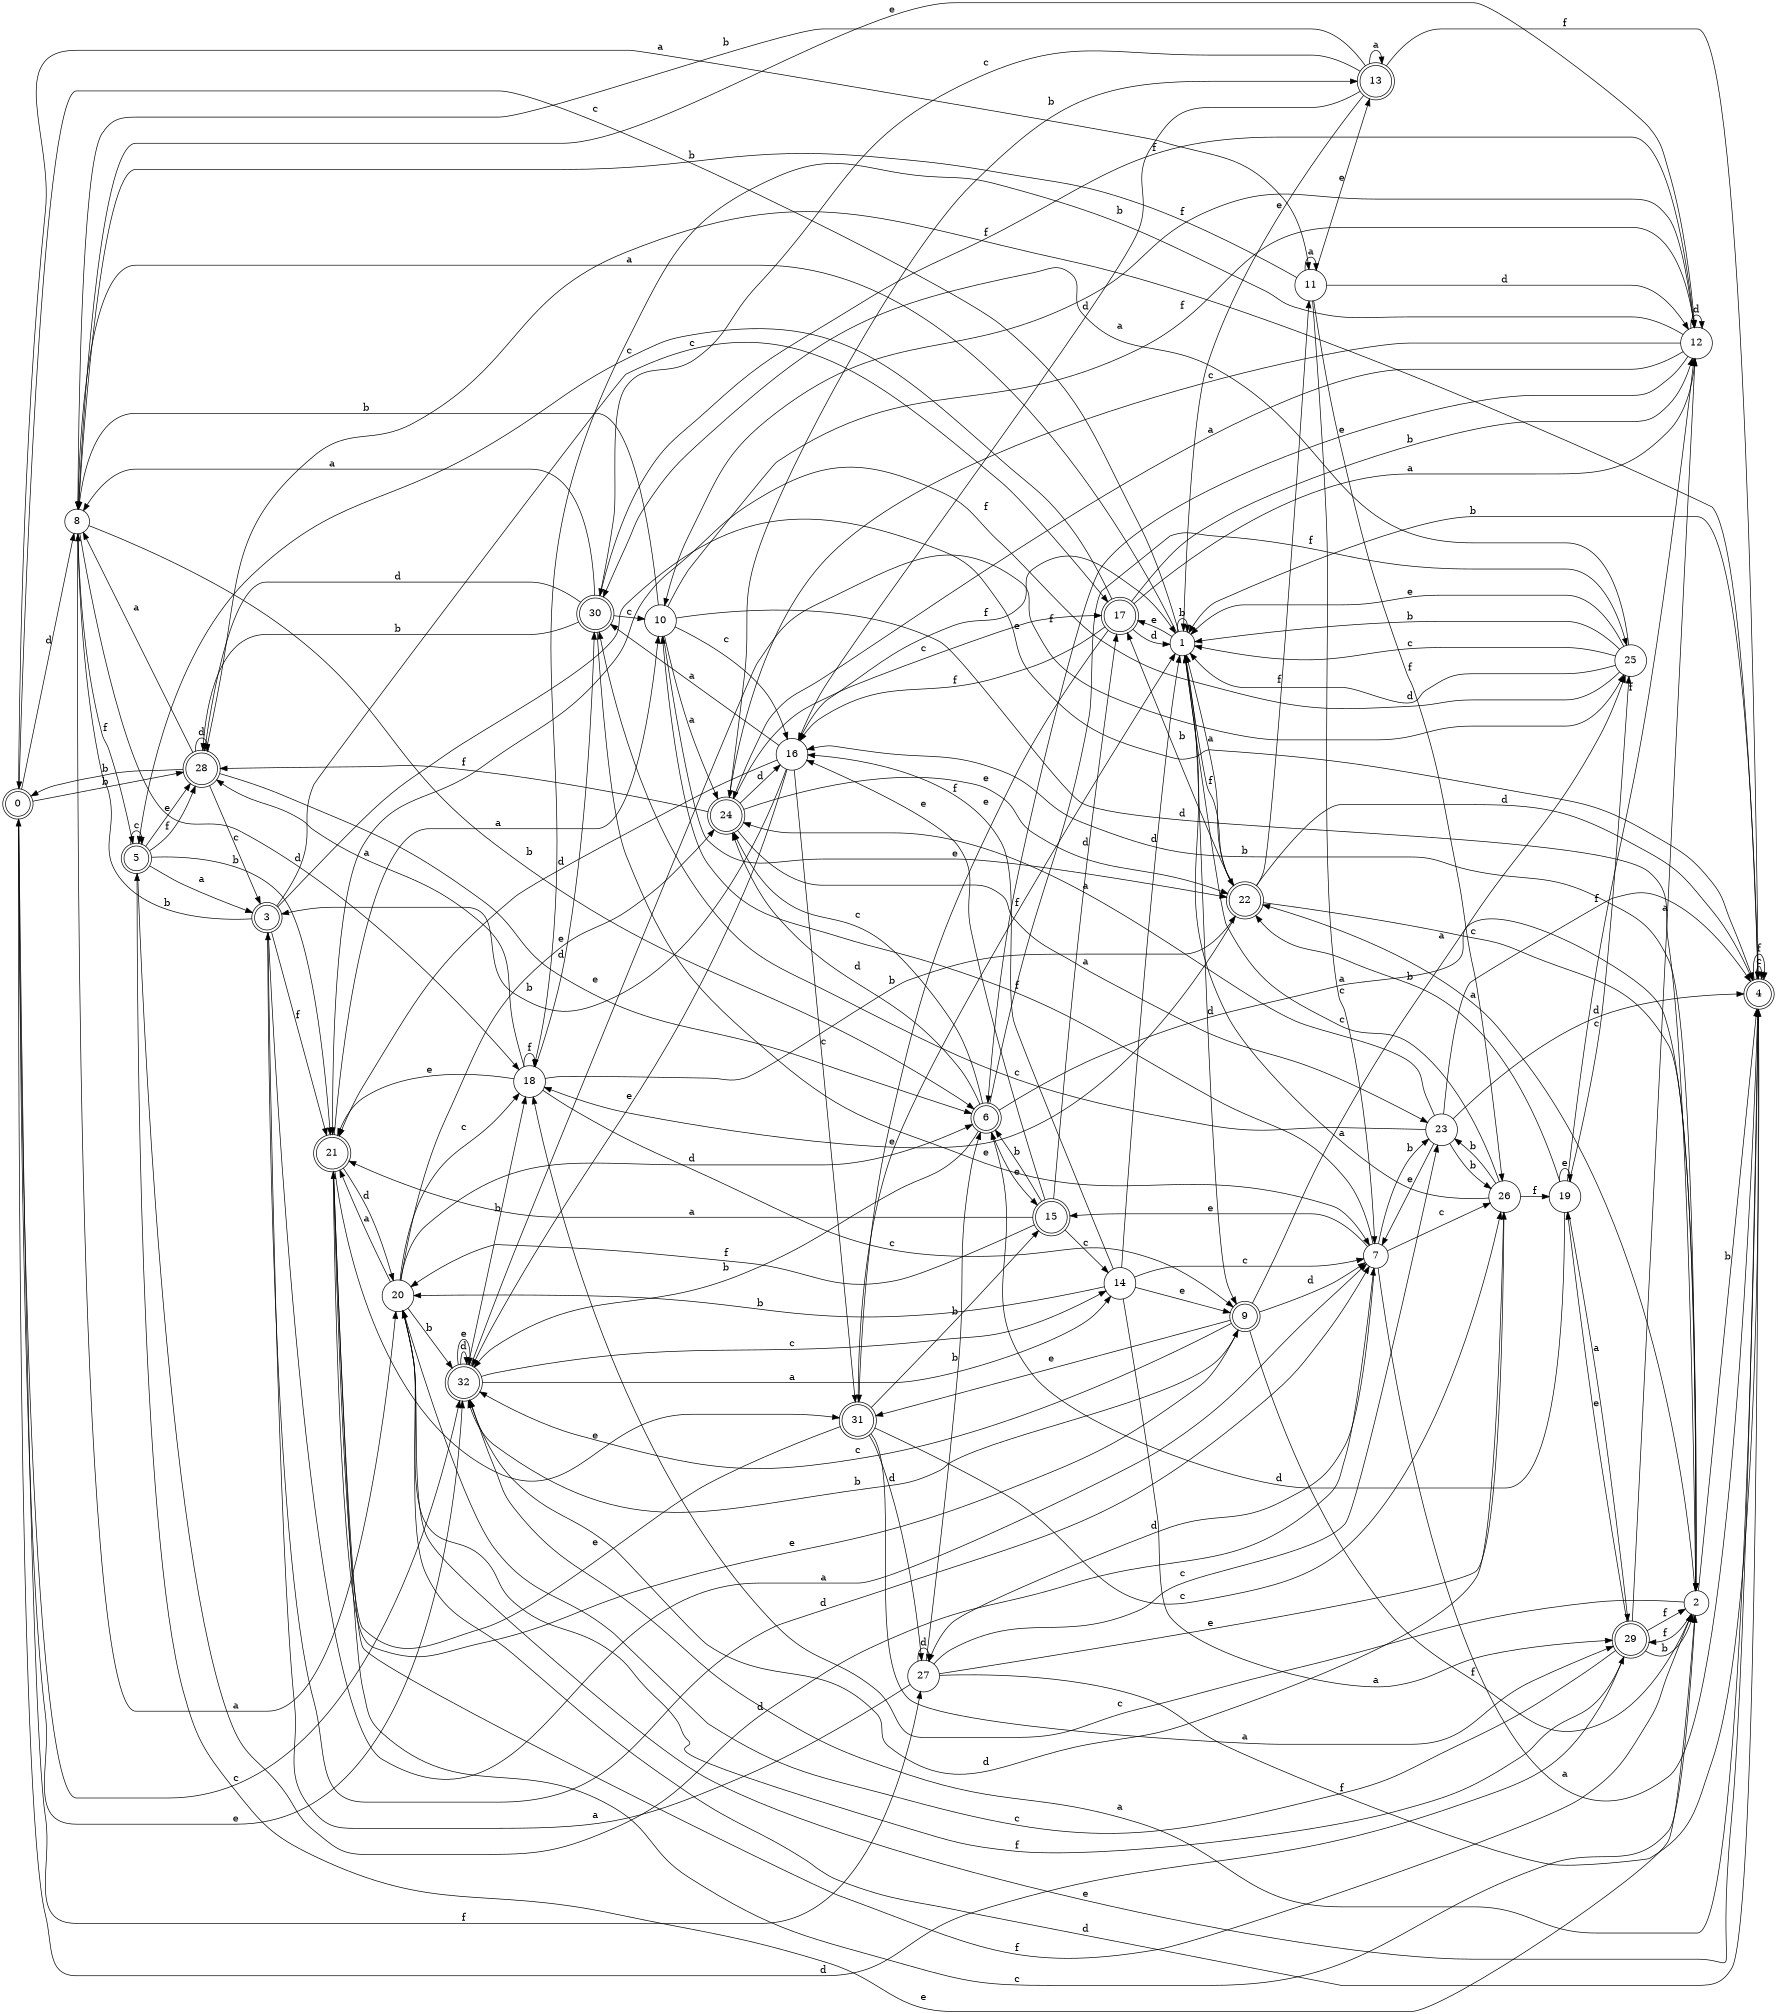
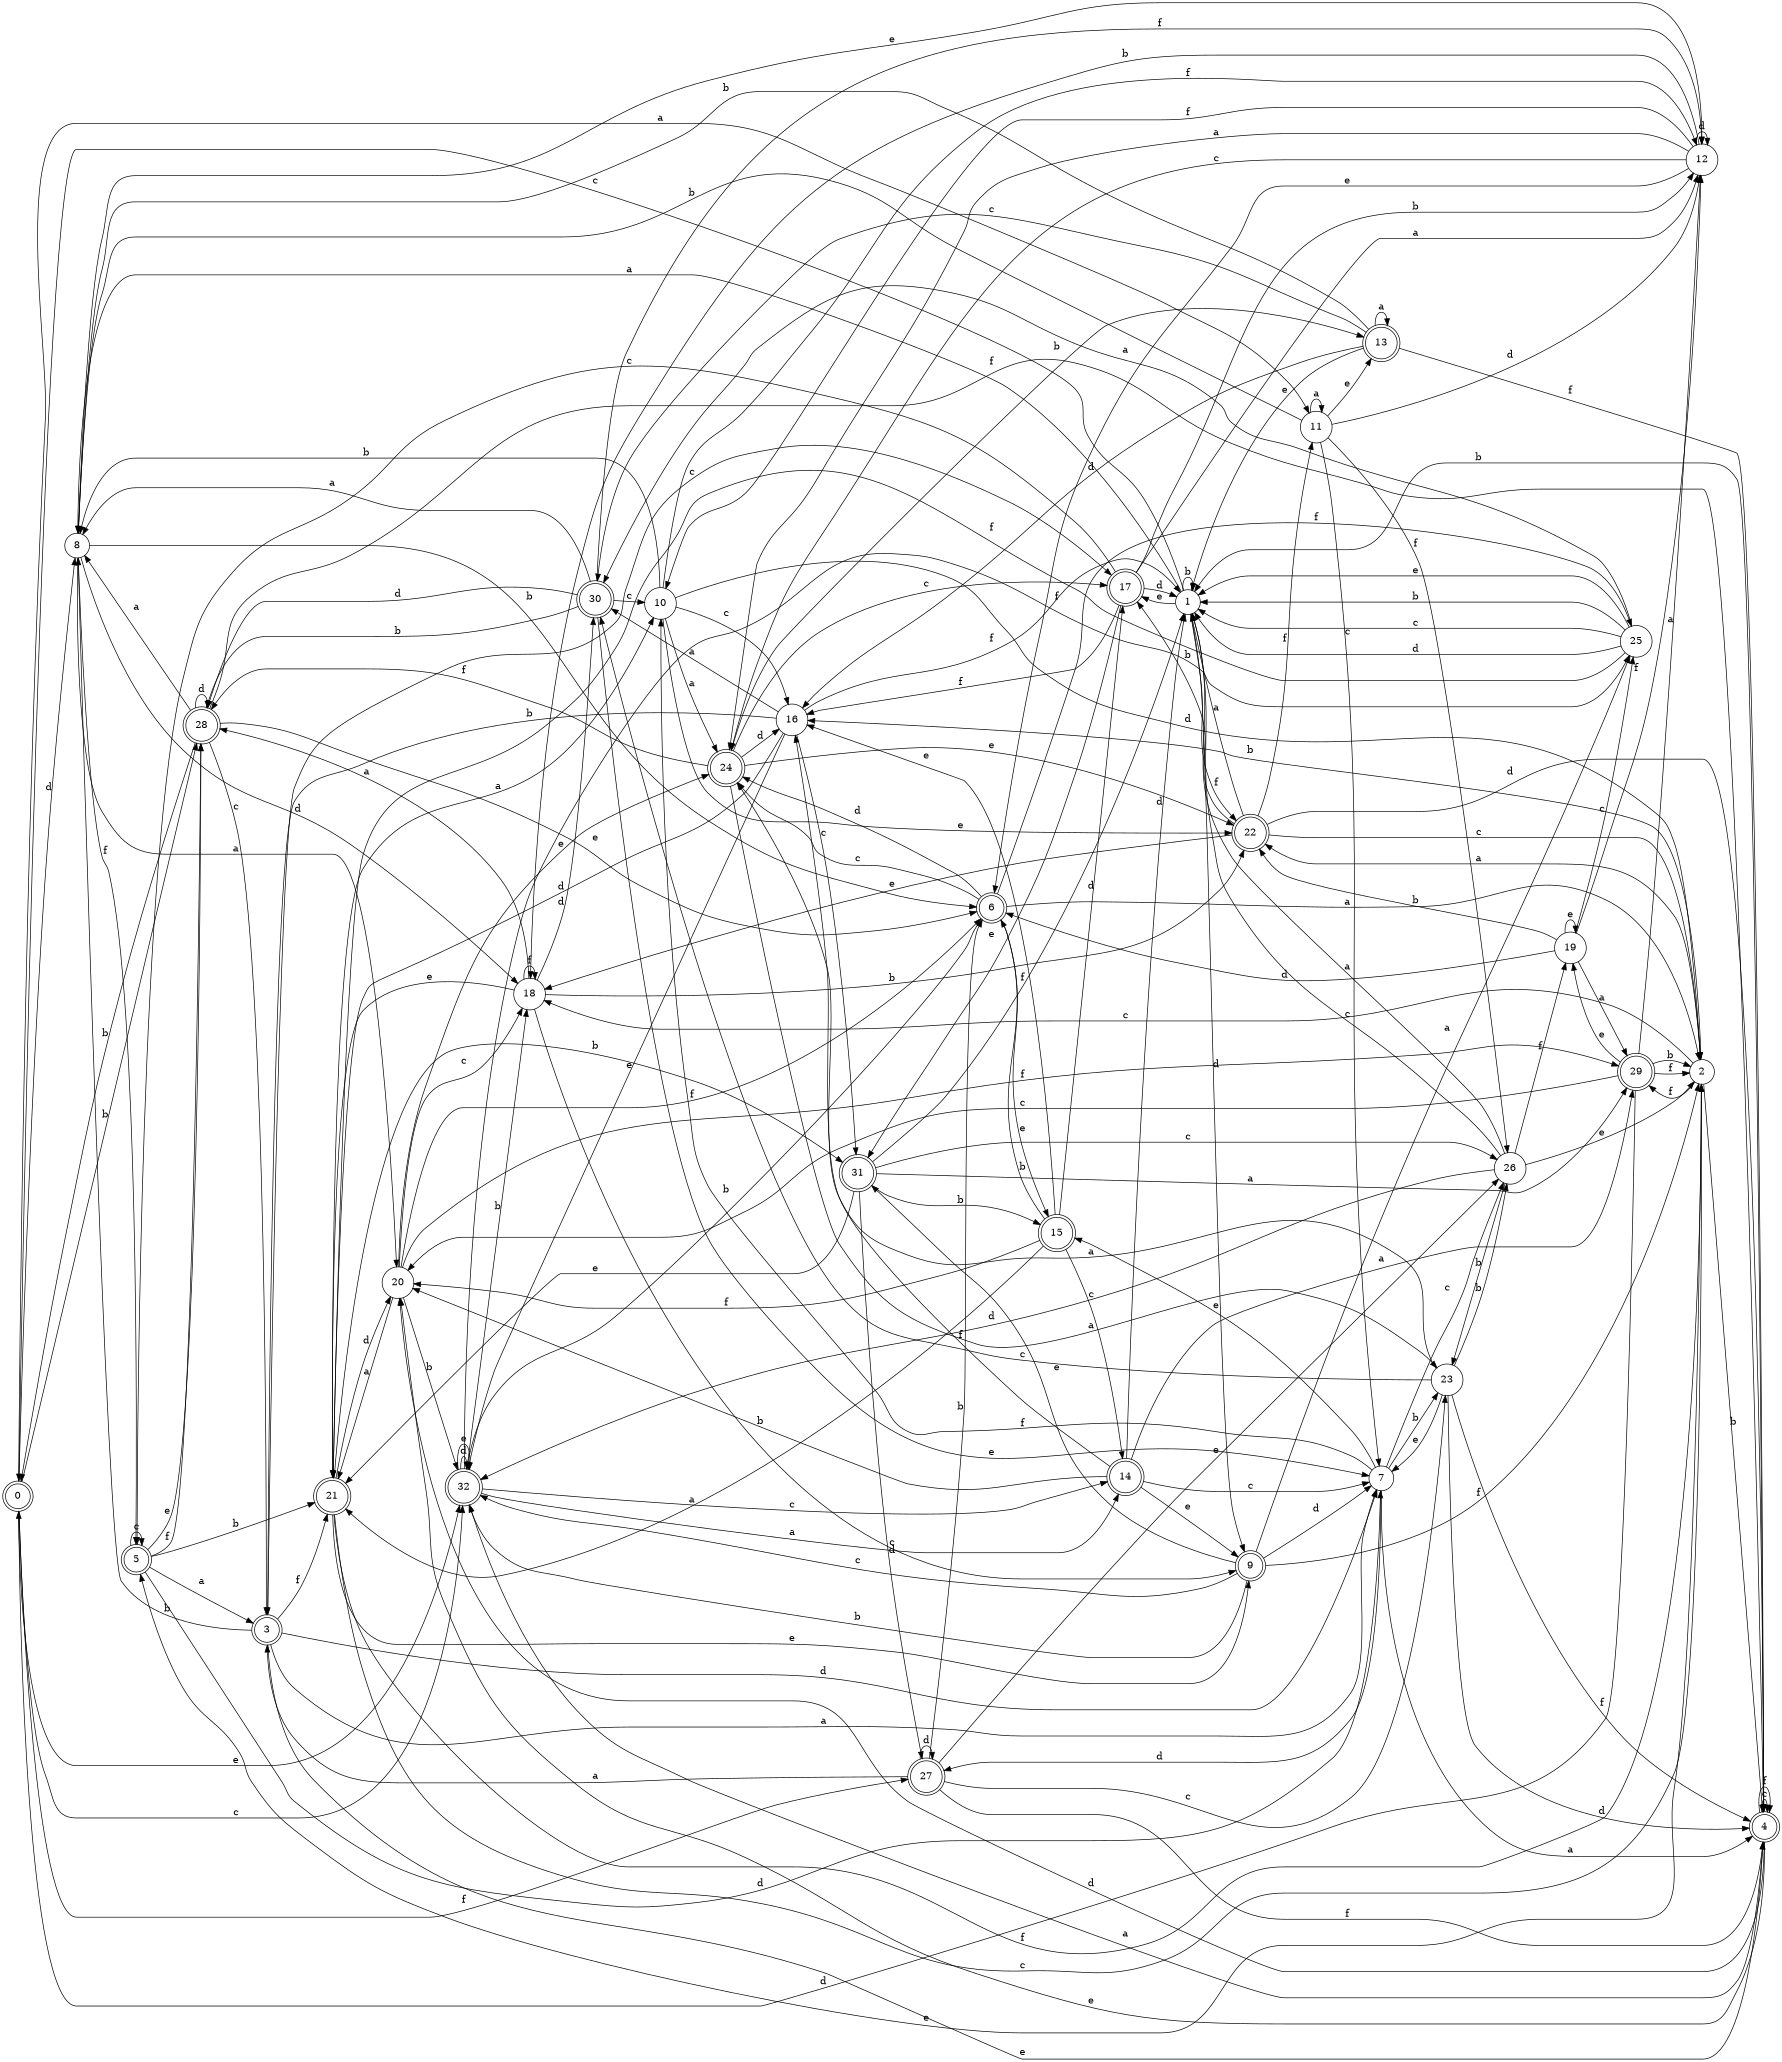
none -> (1612, 1135)
(692, 1159) -> (692, 1095)
(1120, 1283) -> (1125, 1477)
(595, 1436) -> (595, 1046)
(924, 1676) -> (926, 1777)
